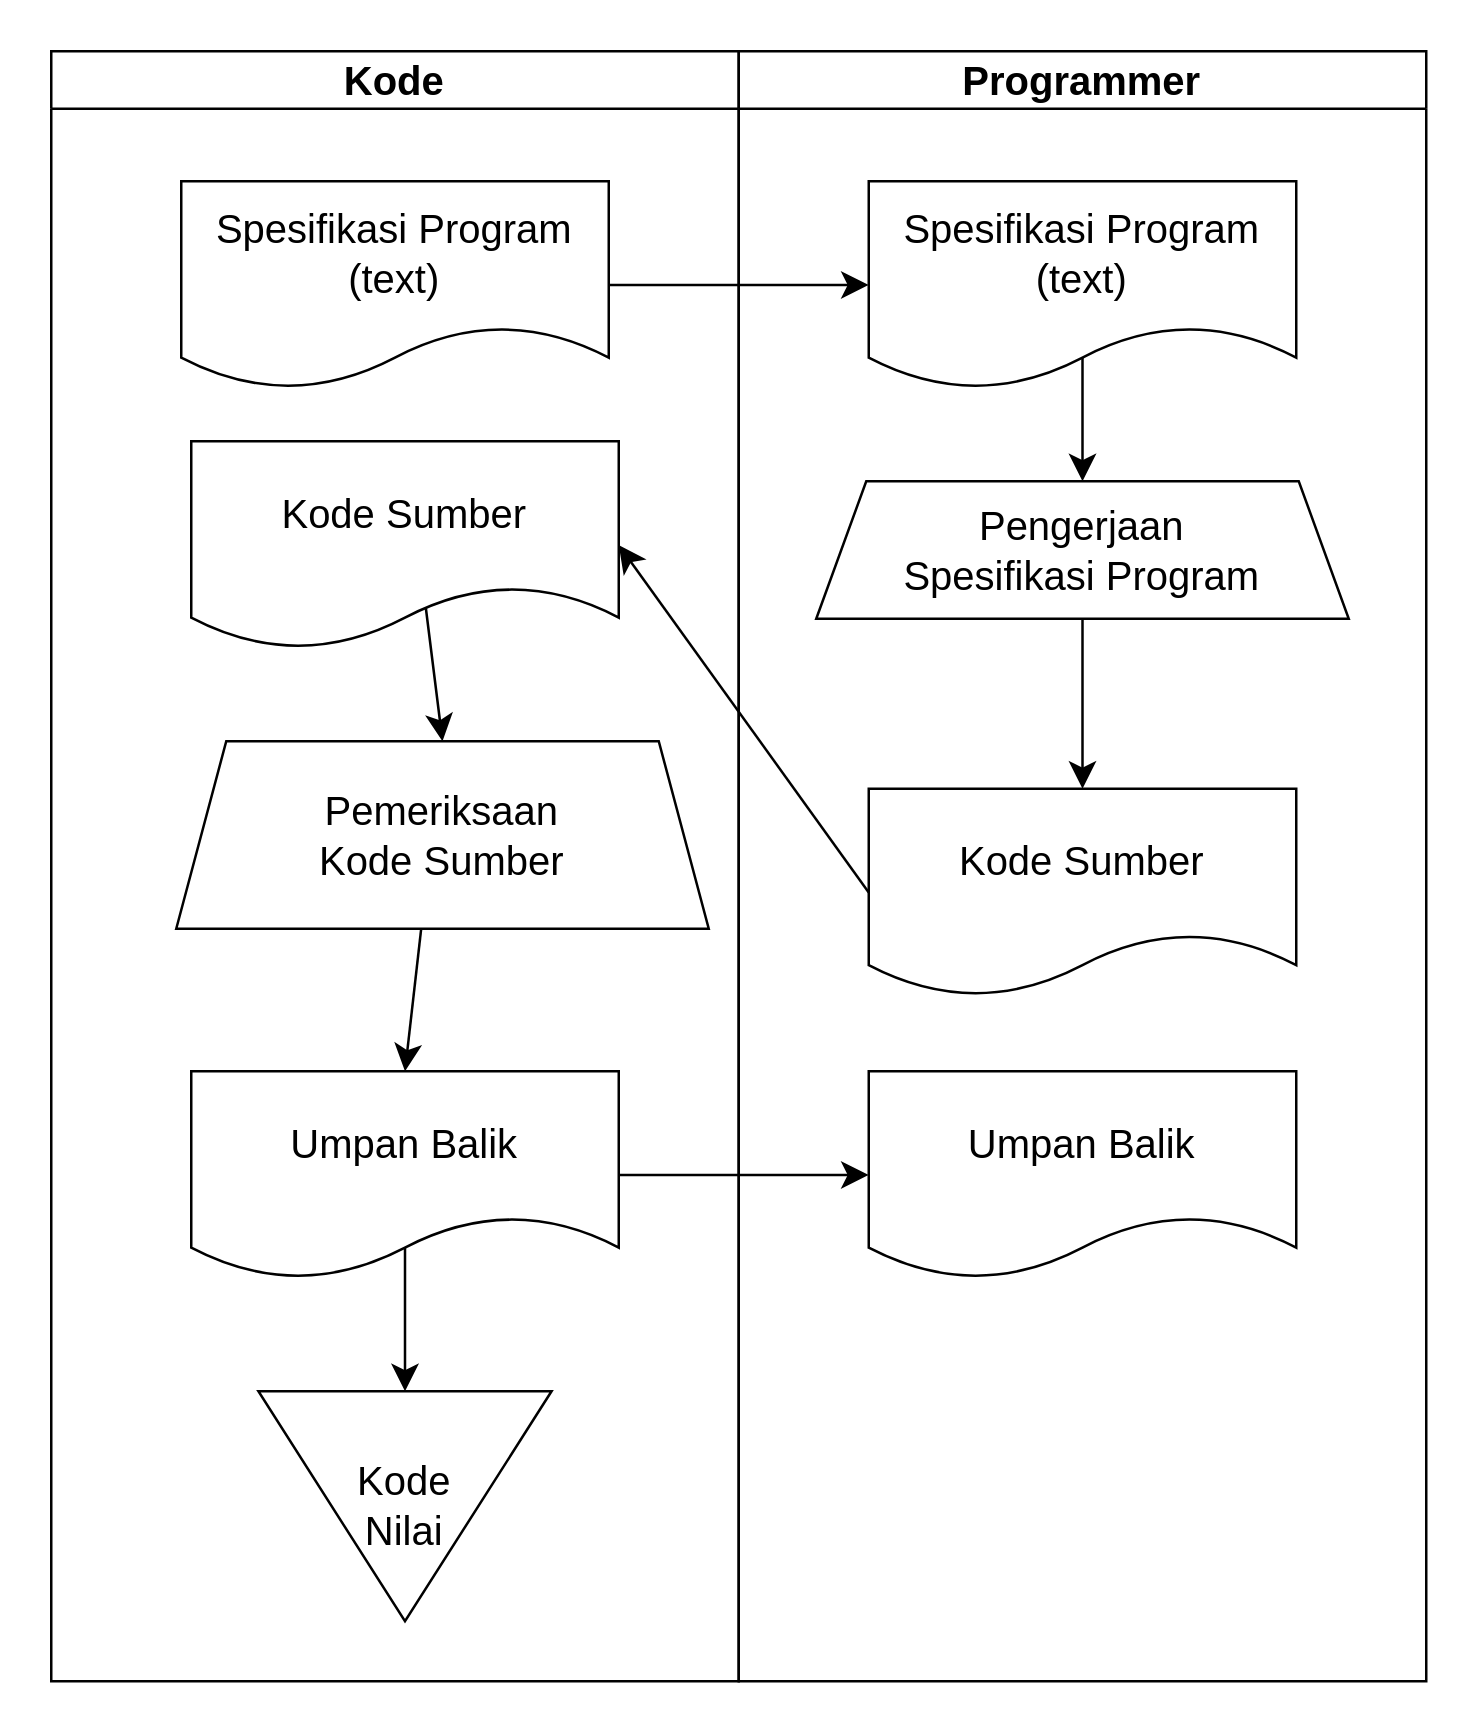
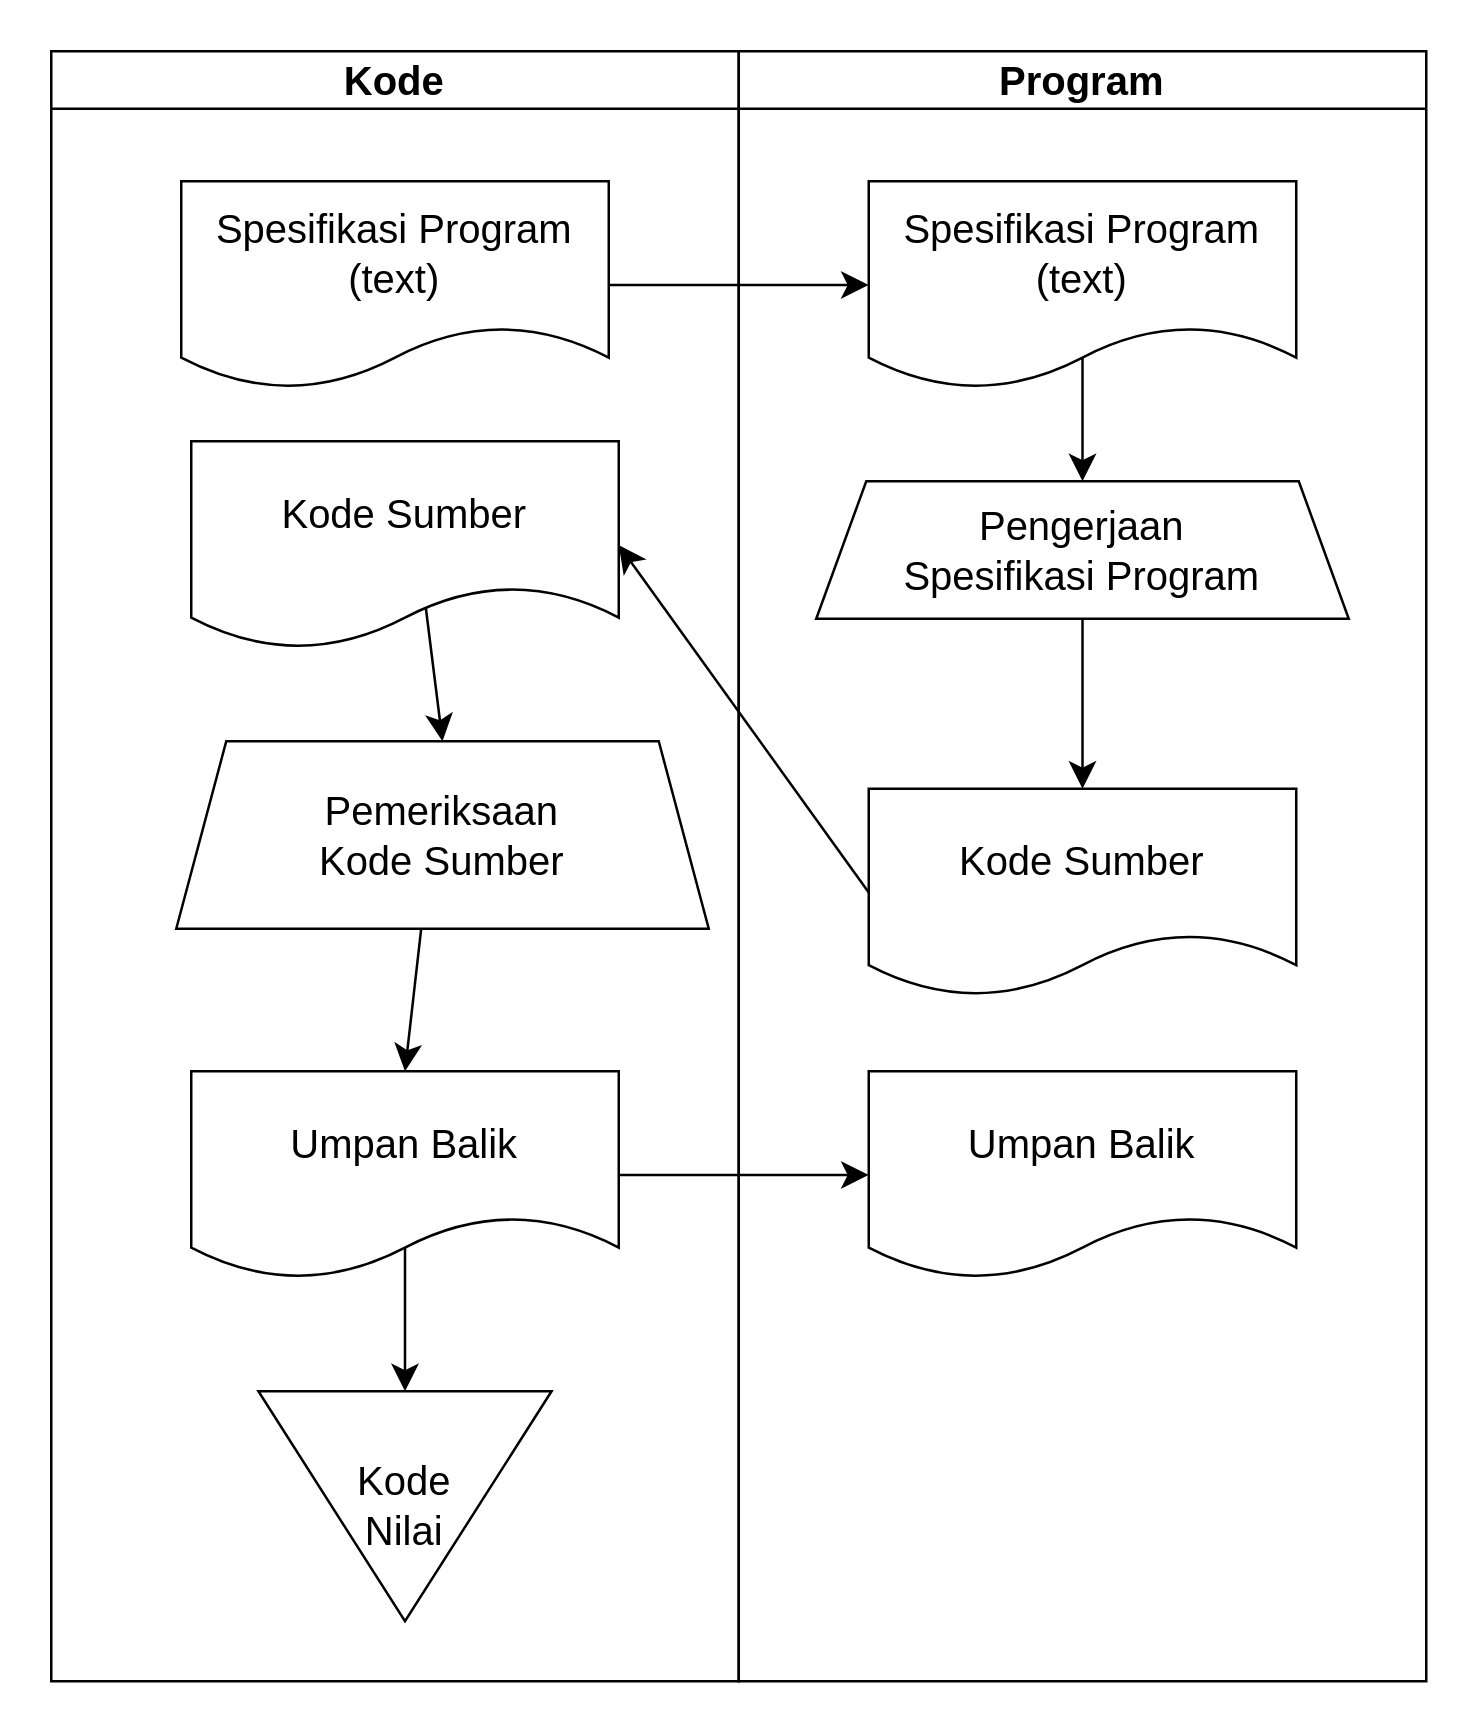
(1083, 81) -> (1083, 81)
